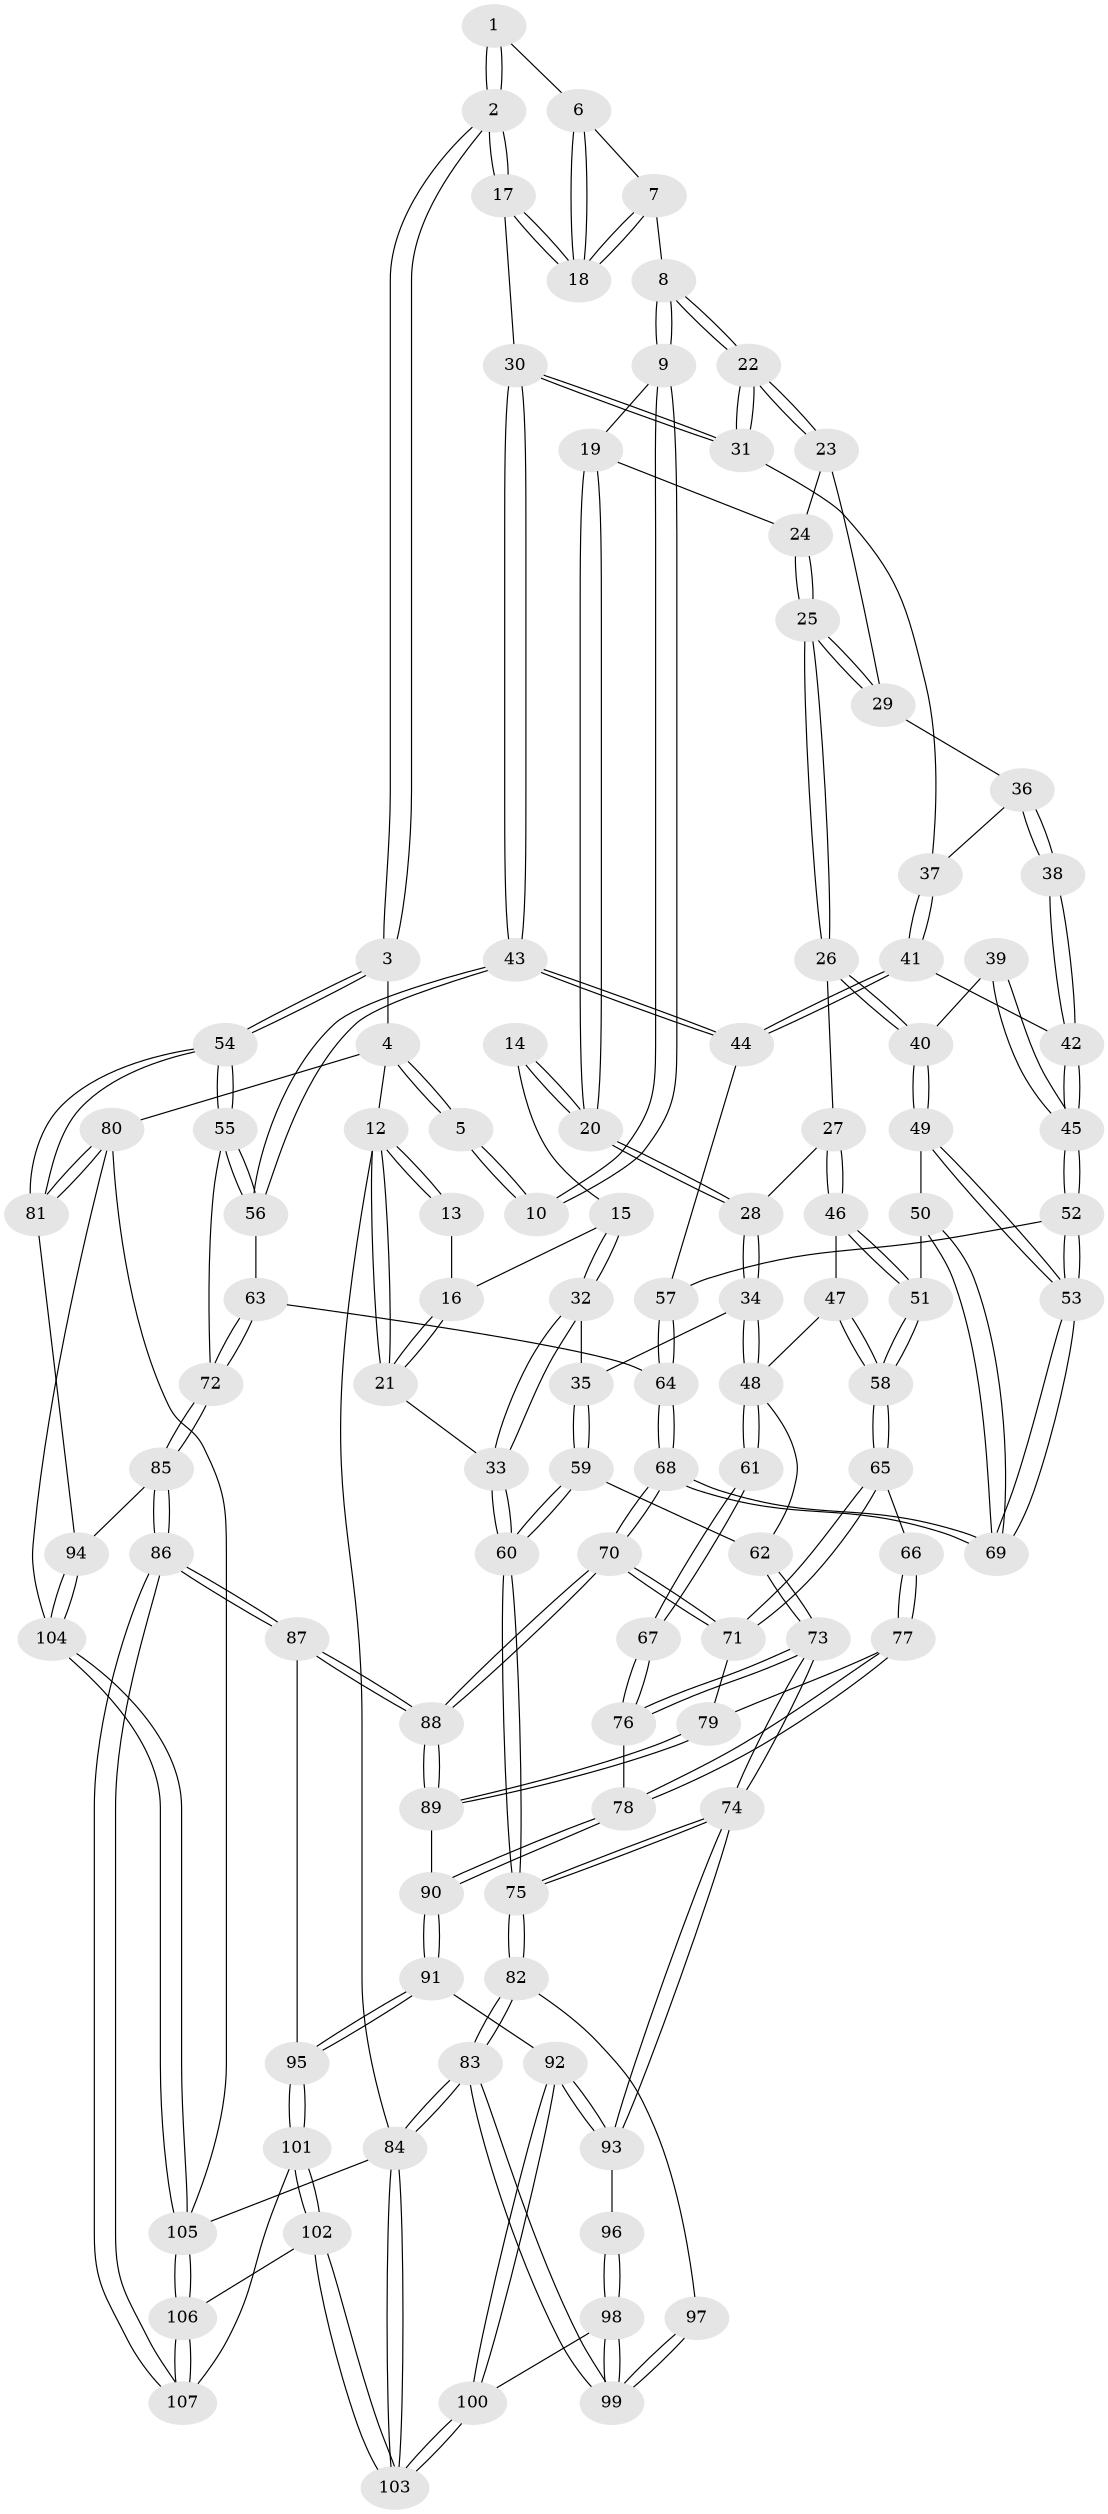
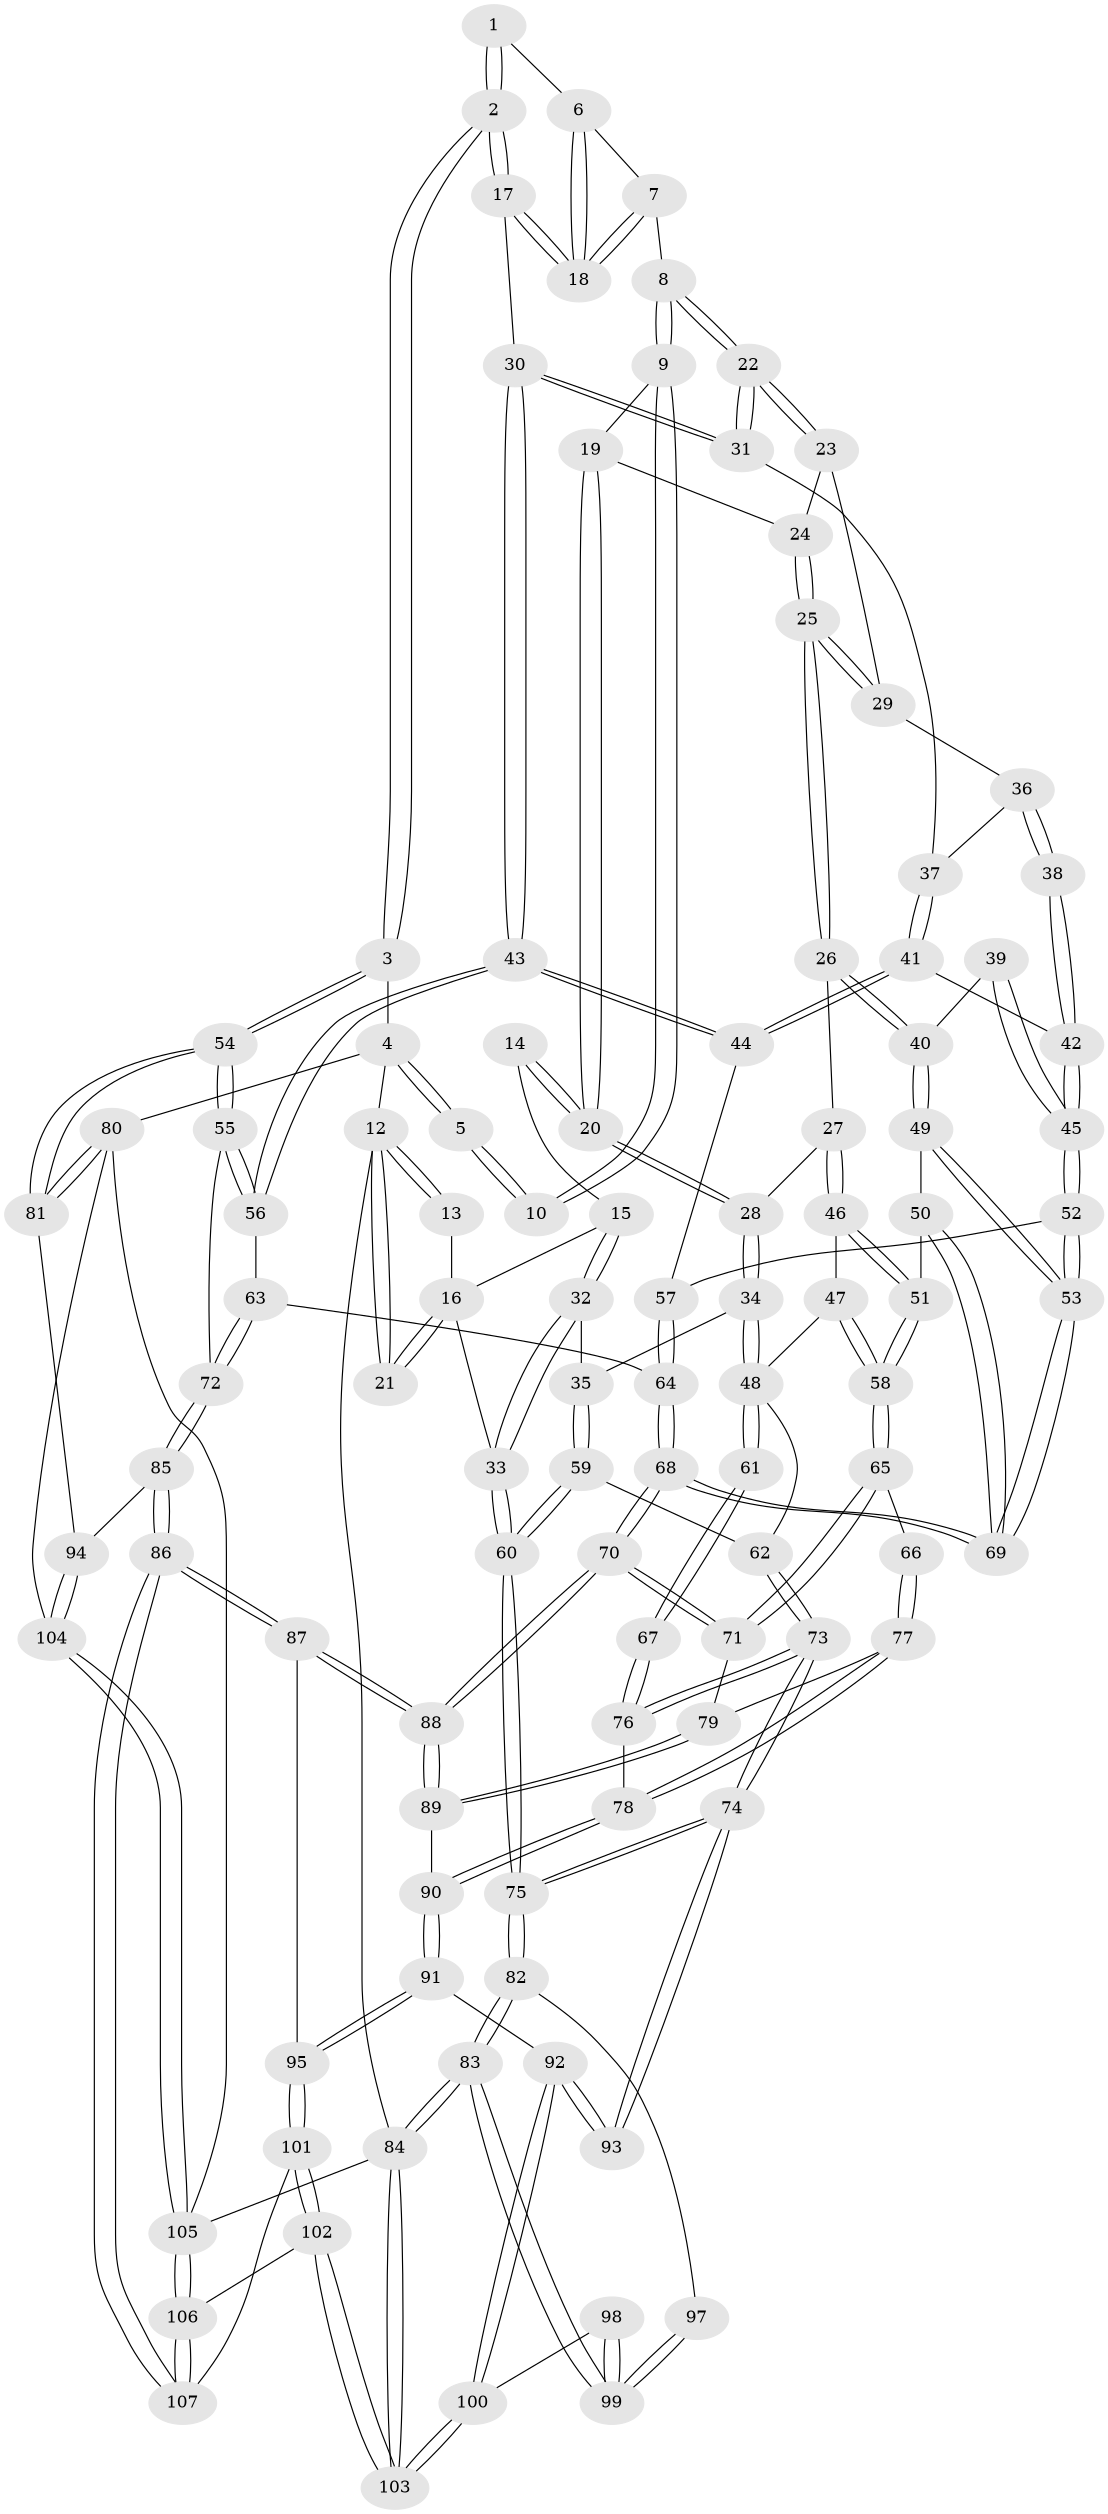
(441, 1427) -> (473, 1384)
(612, 2233) -> none
